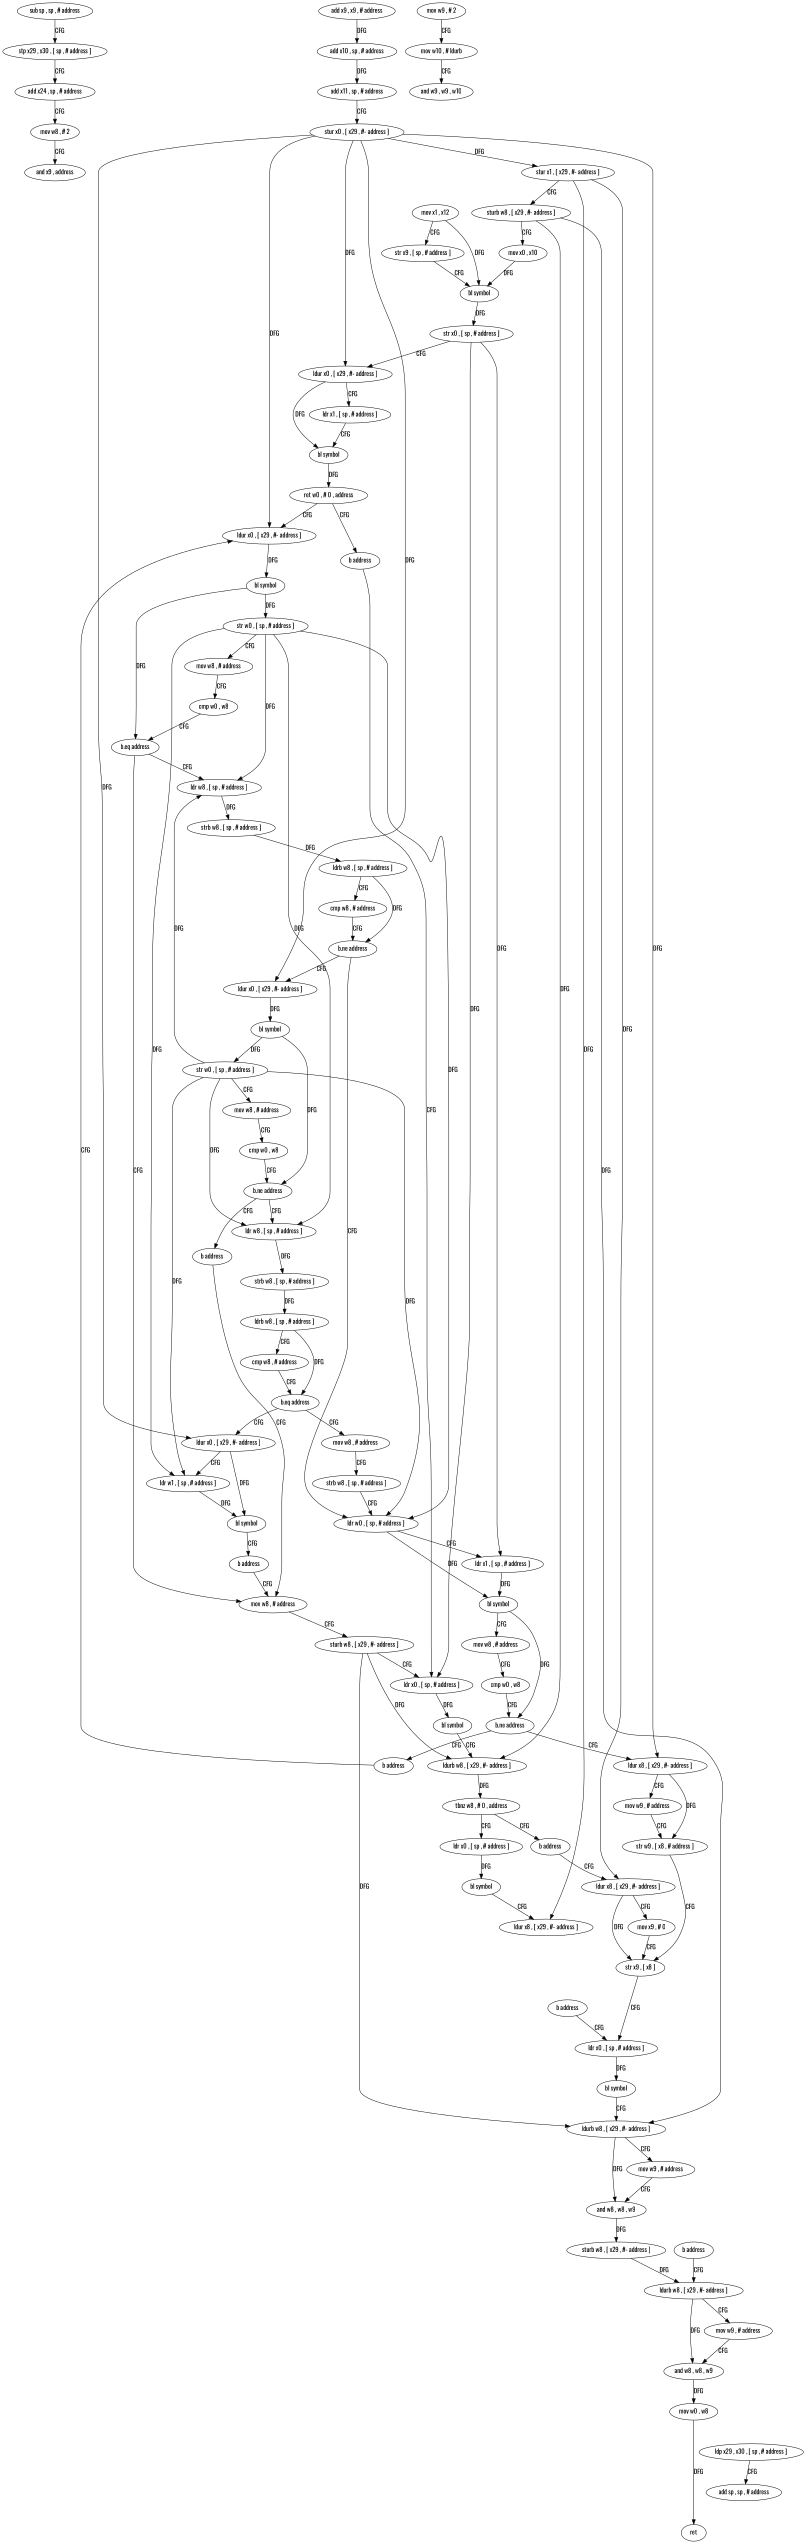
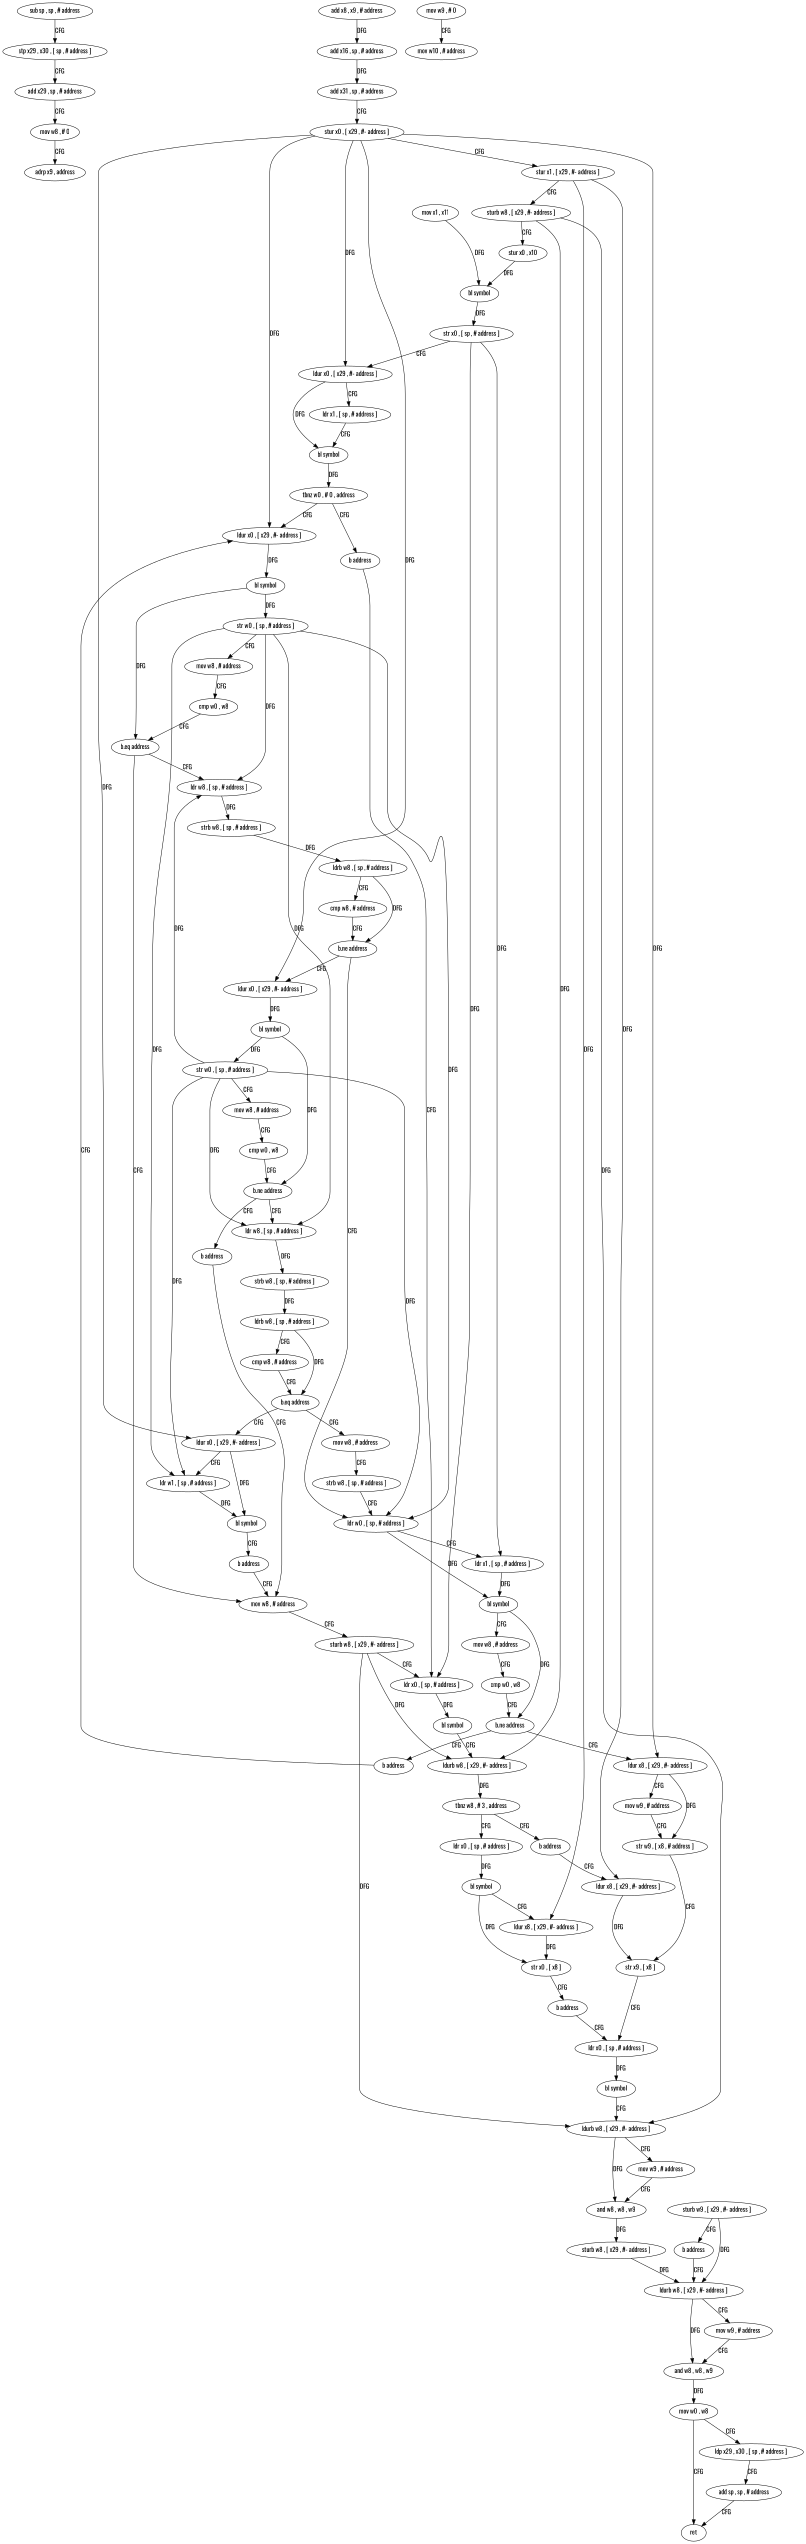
(357, 11) -> (357, 11)
(441, 11) -> (441, 11)
(357, 51) -> (357, 51)
(441, 51) -> (441, 51)
(55, 92) -> (55, 92)
(357, 92) -> (357, 92)
(441, 92) -> none
(55, 132) -> (55, 132)
(480, 152) -> (480, 152)
(55, 173) -> (55, 173)
(435, 213) -> (435, 213)
(423, 253) -> none
(523, 253) -> (523, 253)
(329, 495) -> (329, 495)
(481, 1806) -> (481, 1806)
(652, 1927) -> none
none -> (546, 1968)
none -> (717, 2210)
none -> (720, 2430)
(699, 2472) -> (699, 2472)
none -> (720, 2512)
